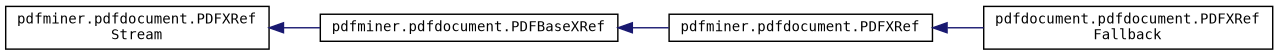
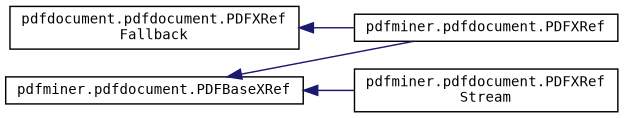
(302, 28) -> (336, 90)
(966, 28) -> (334, 28)
